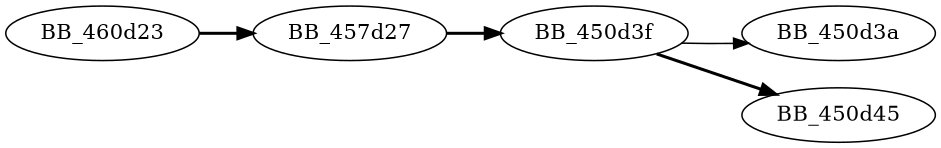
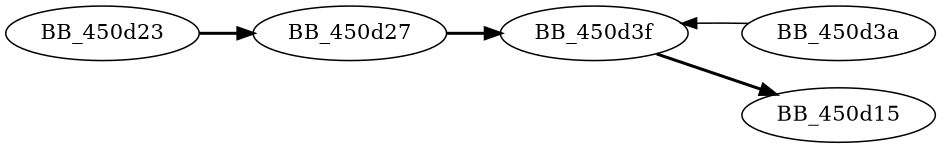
(102, 33) -> (102, 33)
(350, 33) -> (350, 33)
(707, 43) -> (723, 23)
(839, 115) -> (839, 115)
